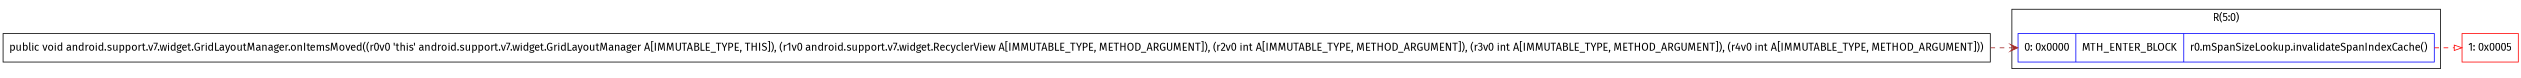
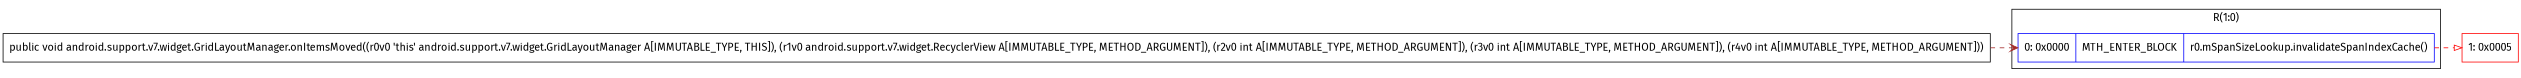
(2226, 18) -> (2226, 18)
